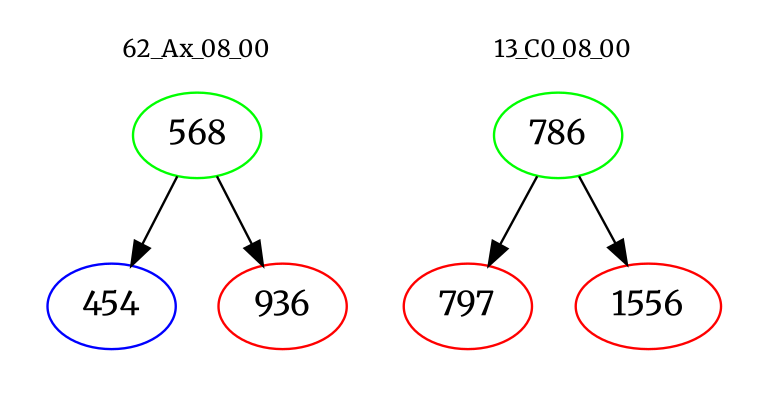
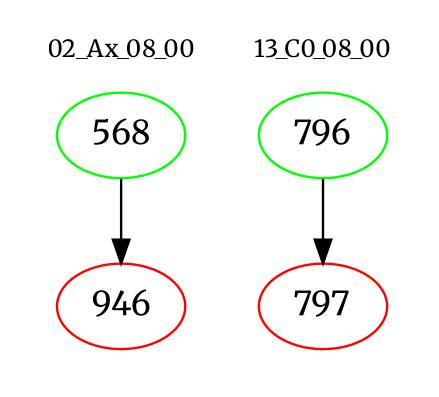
(197, 51) -> (122, 51)
(558, 135) -> (323, 135)
(112, 306) -> none
(283, 306) -> (121, 306)
(648, 306) -> none
